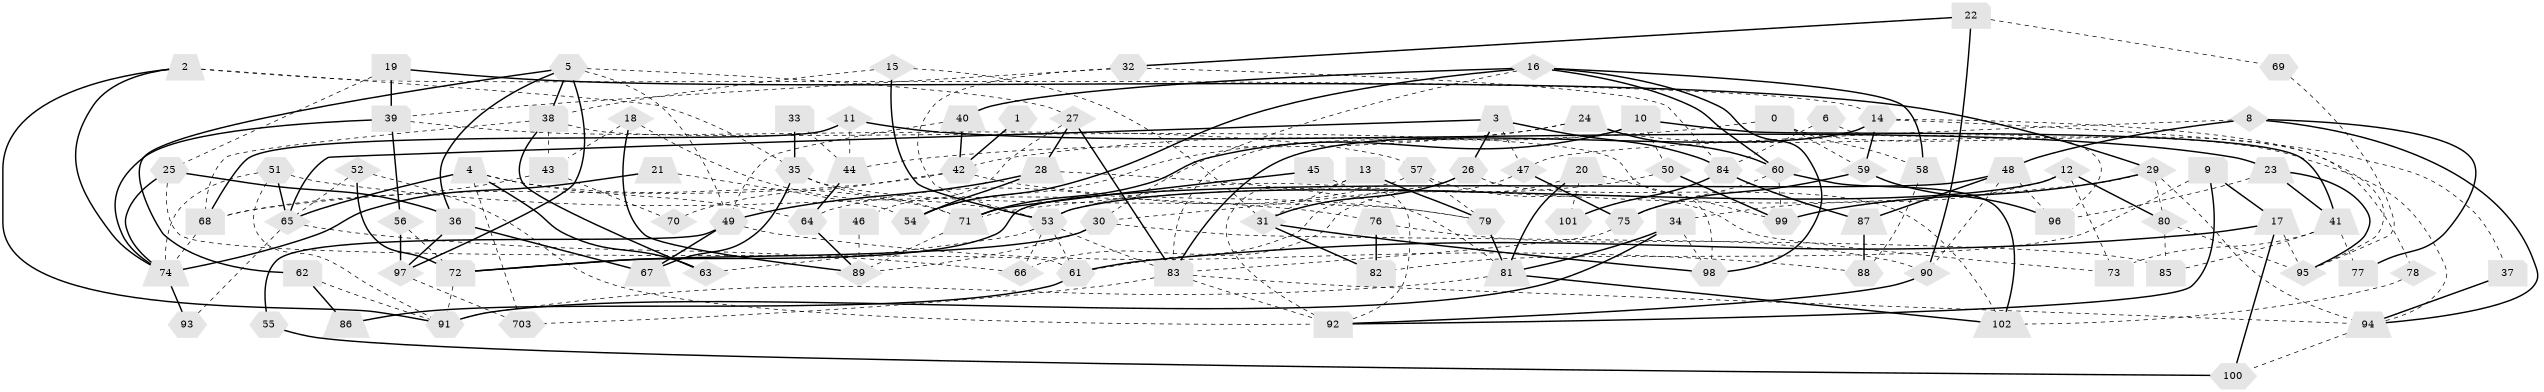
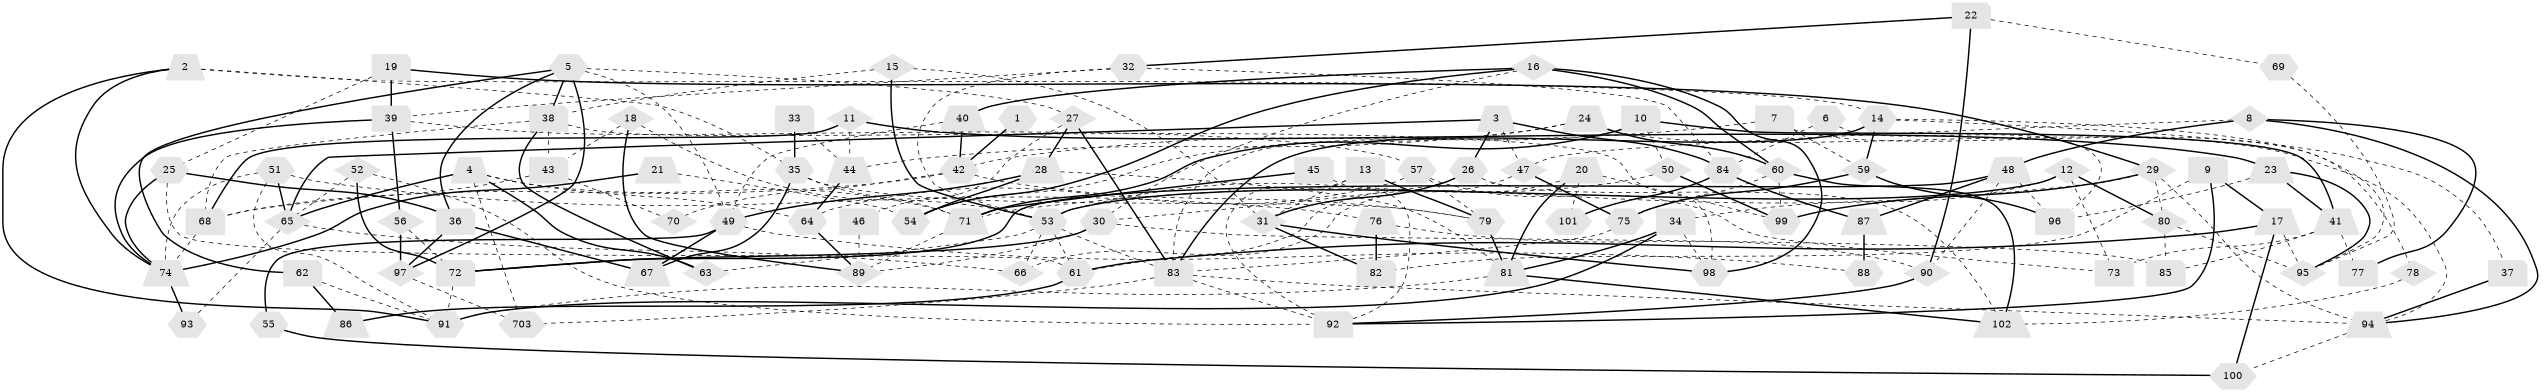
(1775, 119) -> (1775, 119)
(1923, 170) -> none
